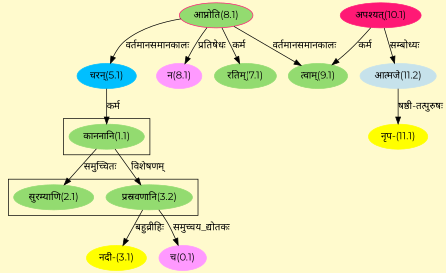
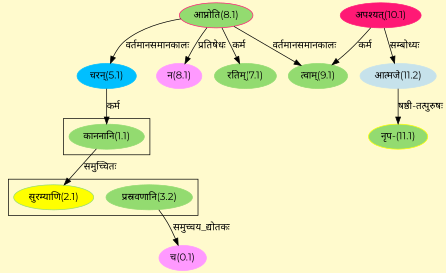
(398, 137) -> (398, 137)
(126, 164) -> none
(54, 197) -> (54, 197)
(116, 258) -> none
